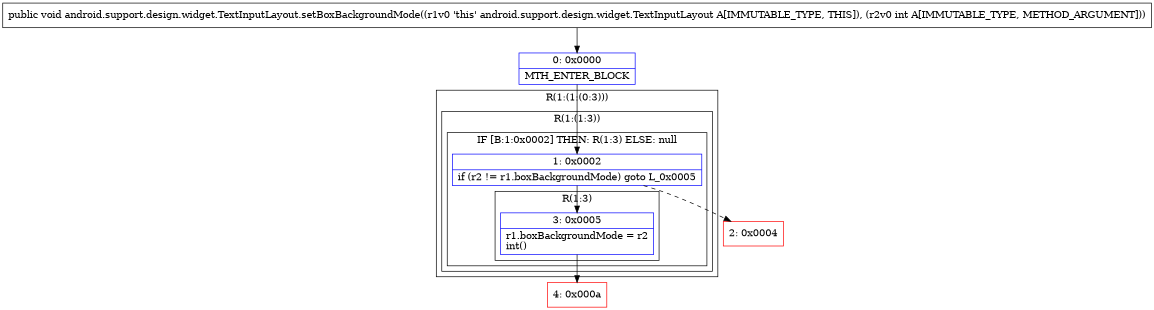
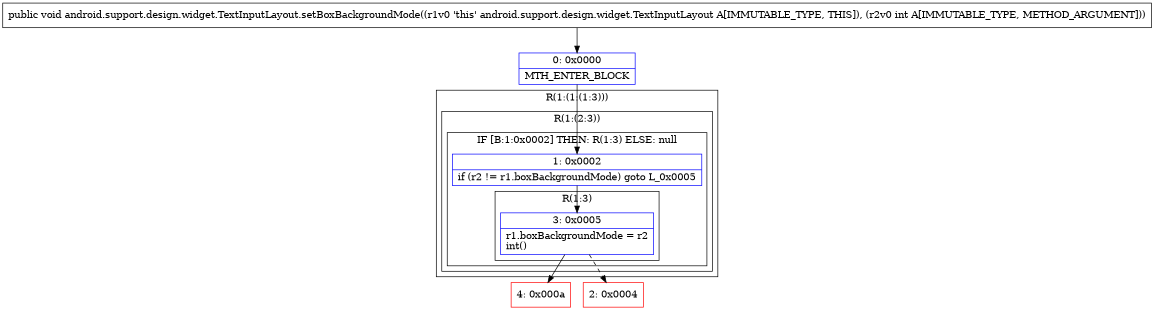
(577, 98) -> (577, 98)
(577, 119) -> (577, 119)
(685, 200) -> (596, 266)
